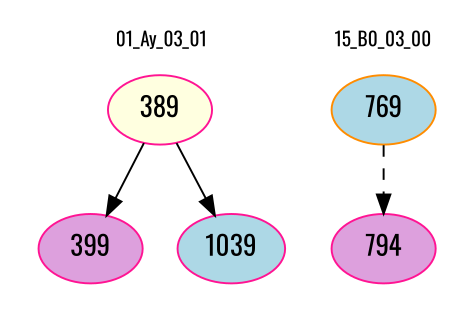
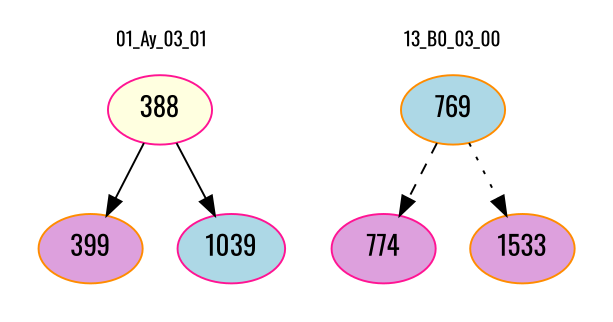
(384, 41) -> (453, 41)
(160, 110) -> (160, 110)
(91, 249) -> (91, 249)
(384, 249) -> (384, 249)
none -> (522, 249)
